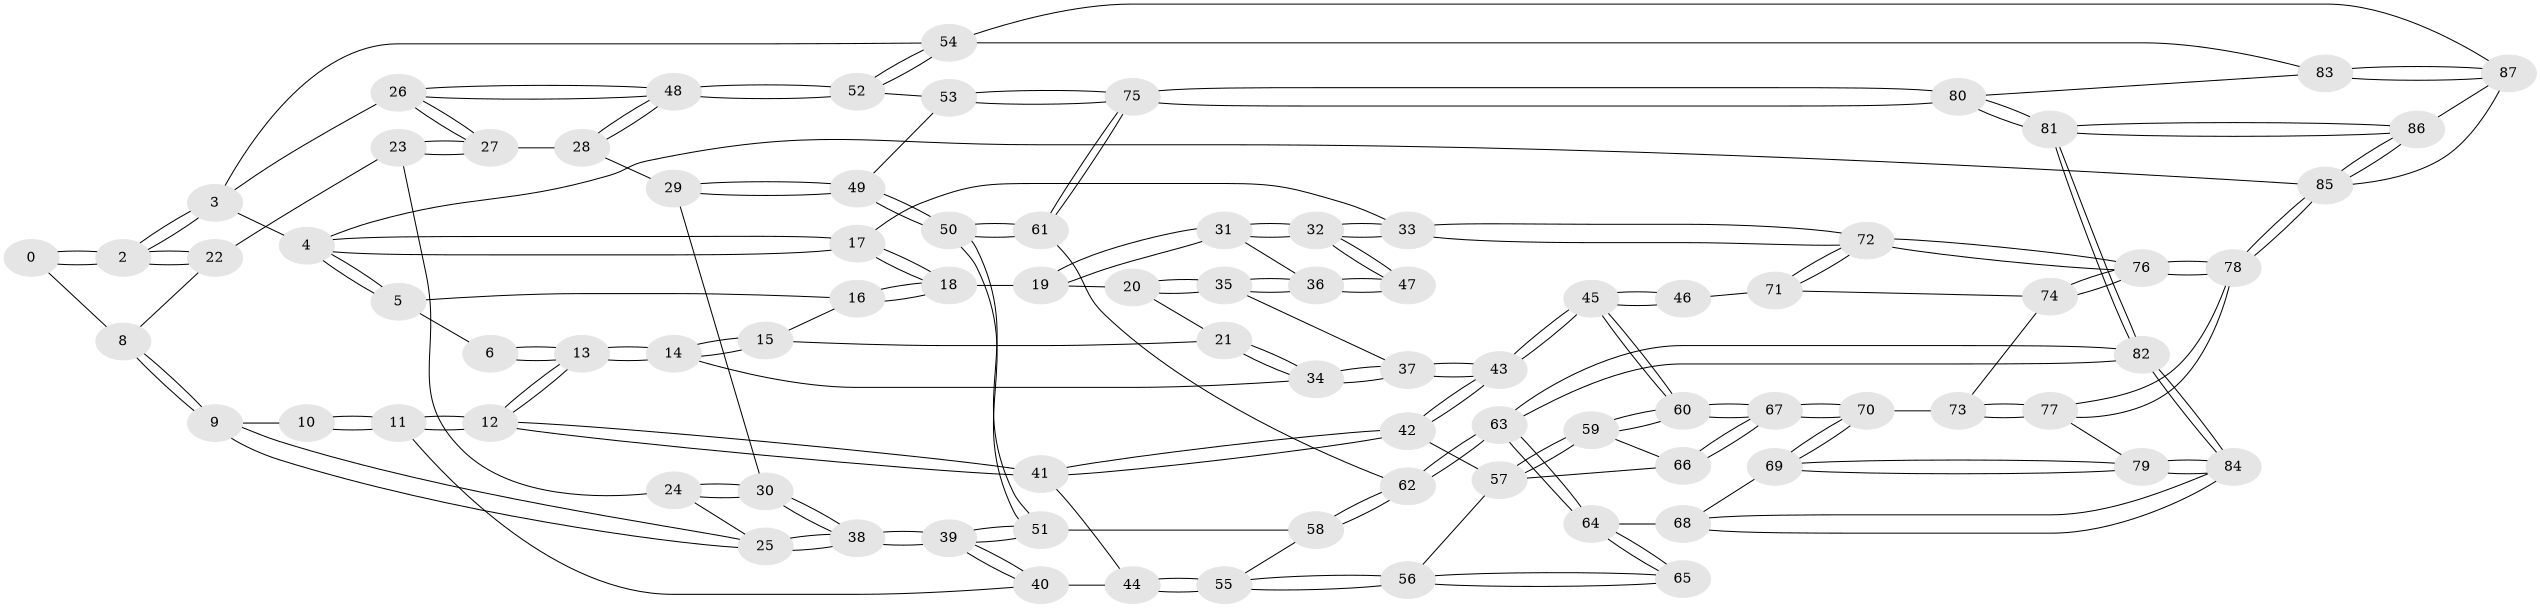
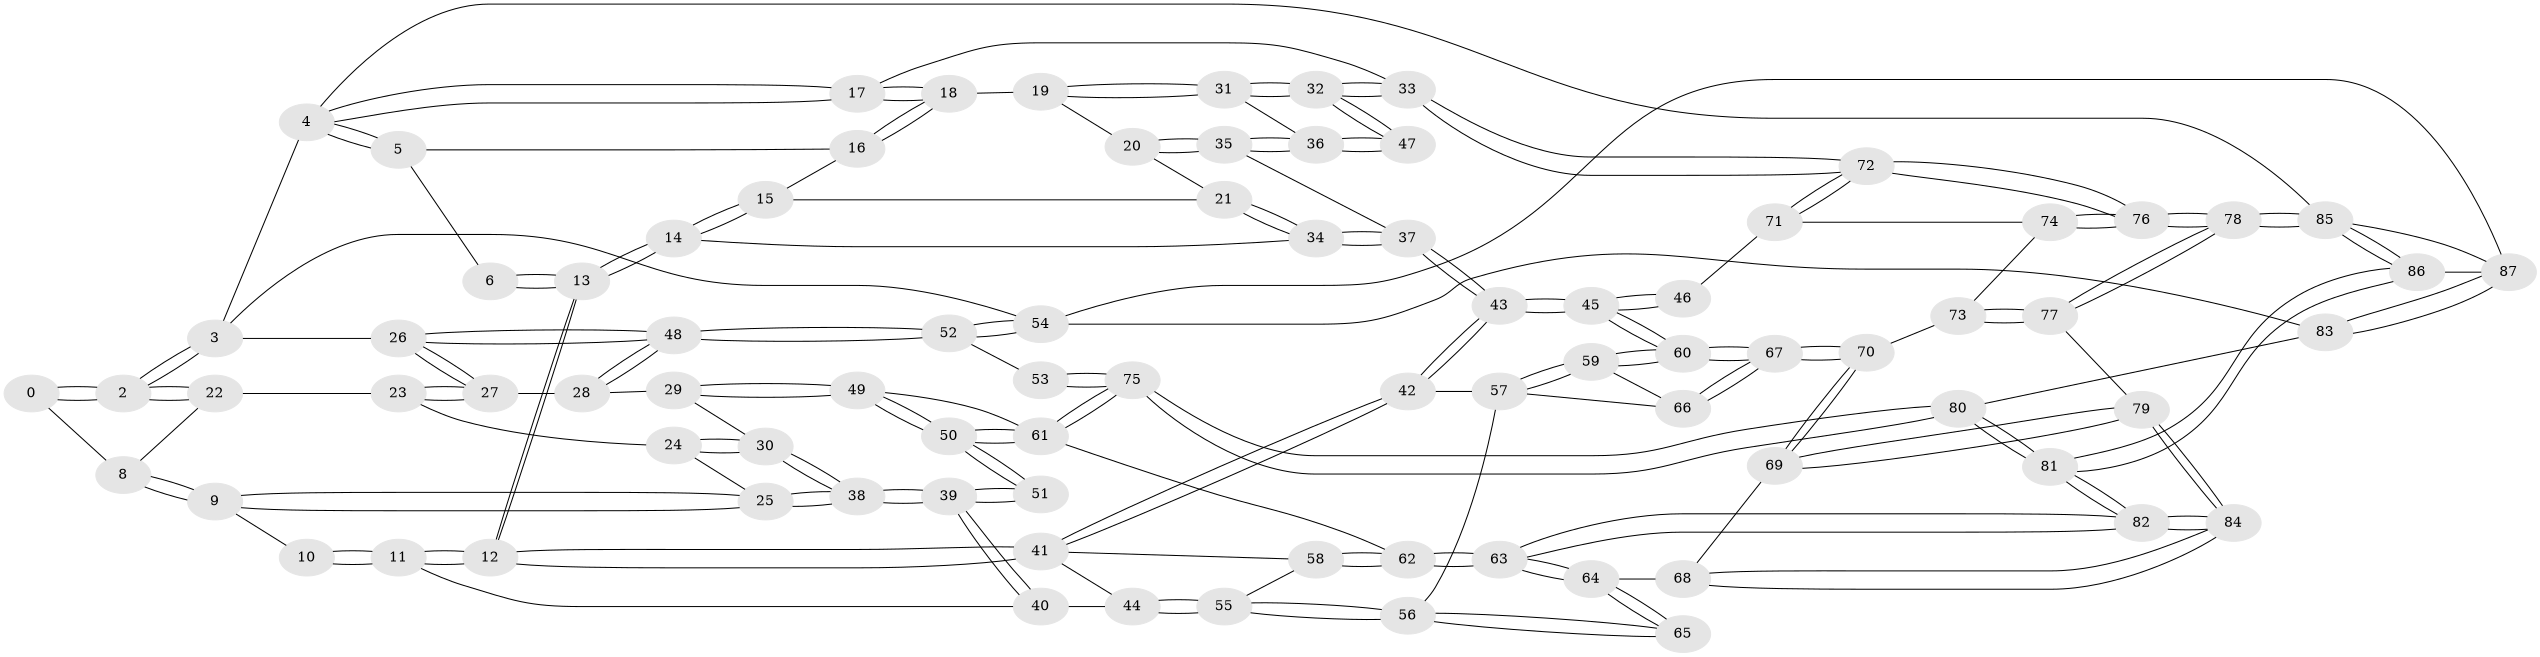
(899, 148) -> (953, 403)
(1178, 530) -> (1178, 556)
